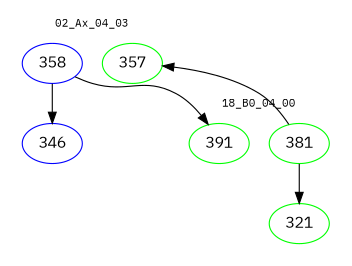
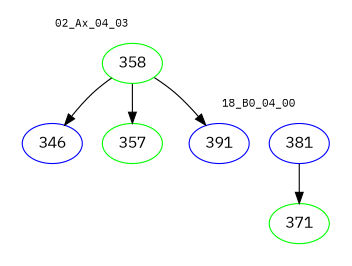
(52, 63) -> (132, 63)
(238, 83) -> (132, 98)
(219, 144) -> (219, 144)
(299, 144) -> (299, 144)
(299, 224) -> (299, 224)
